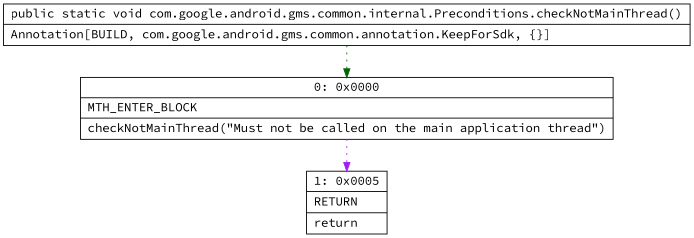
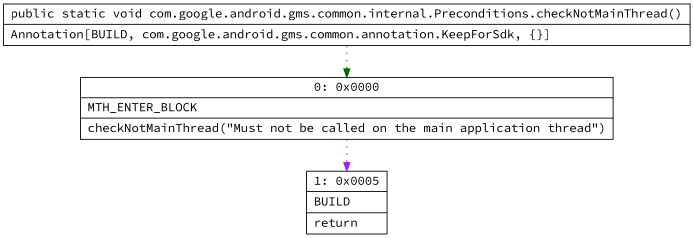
(336, 202) -> (332, 202)
